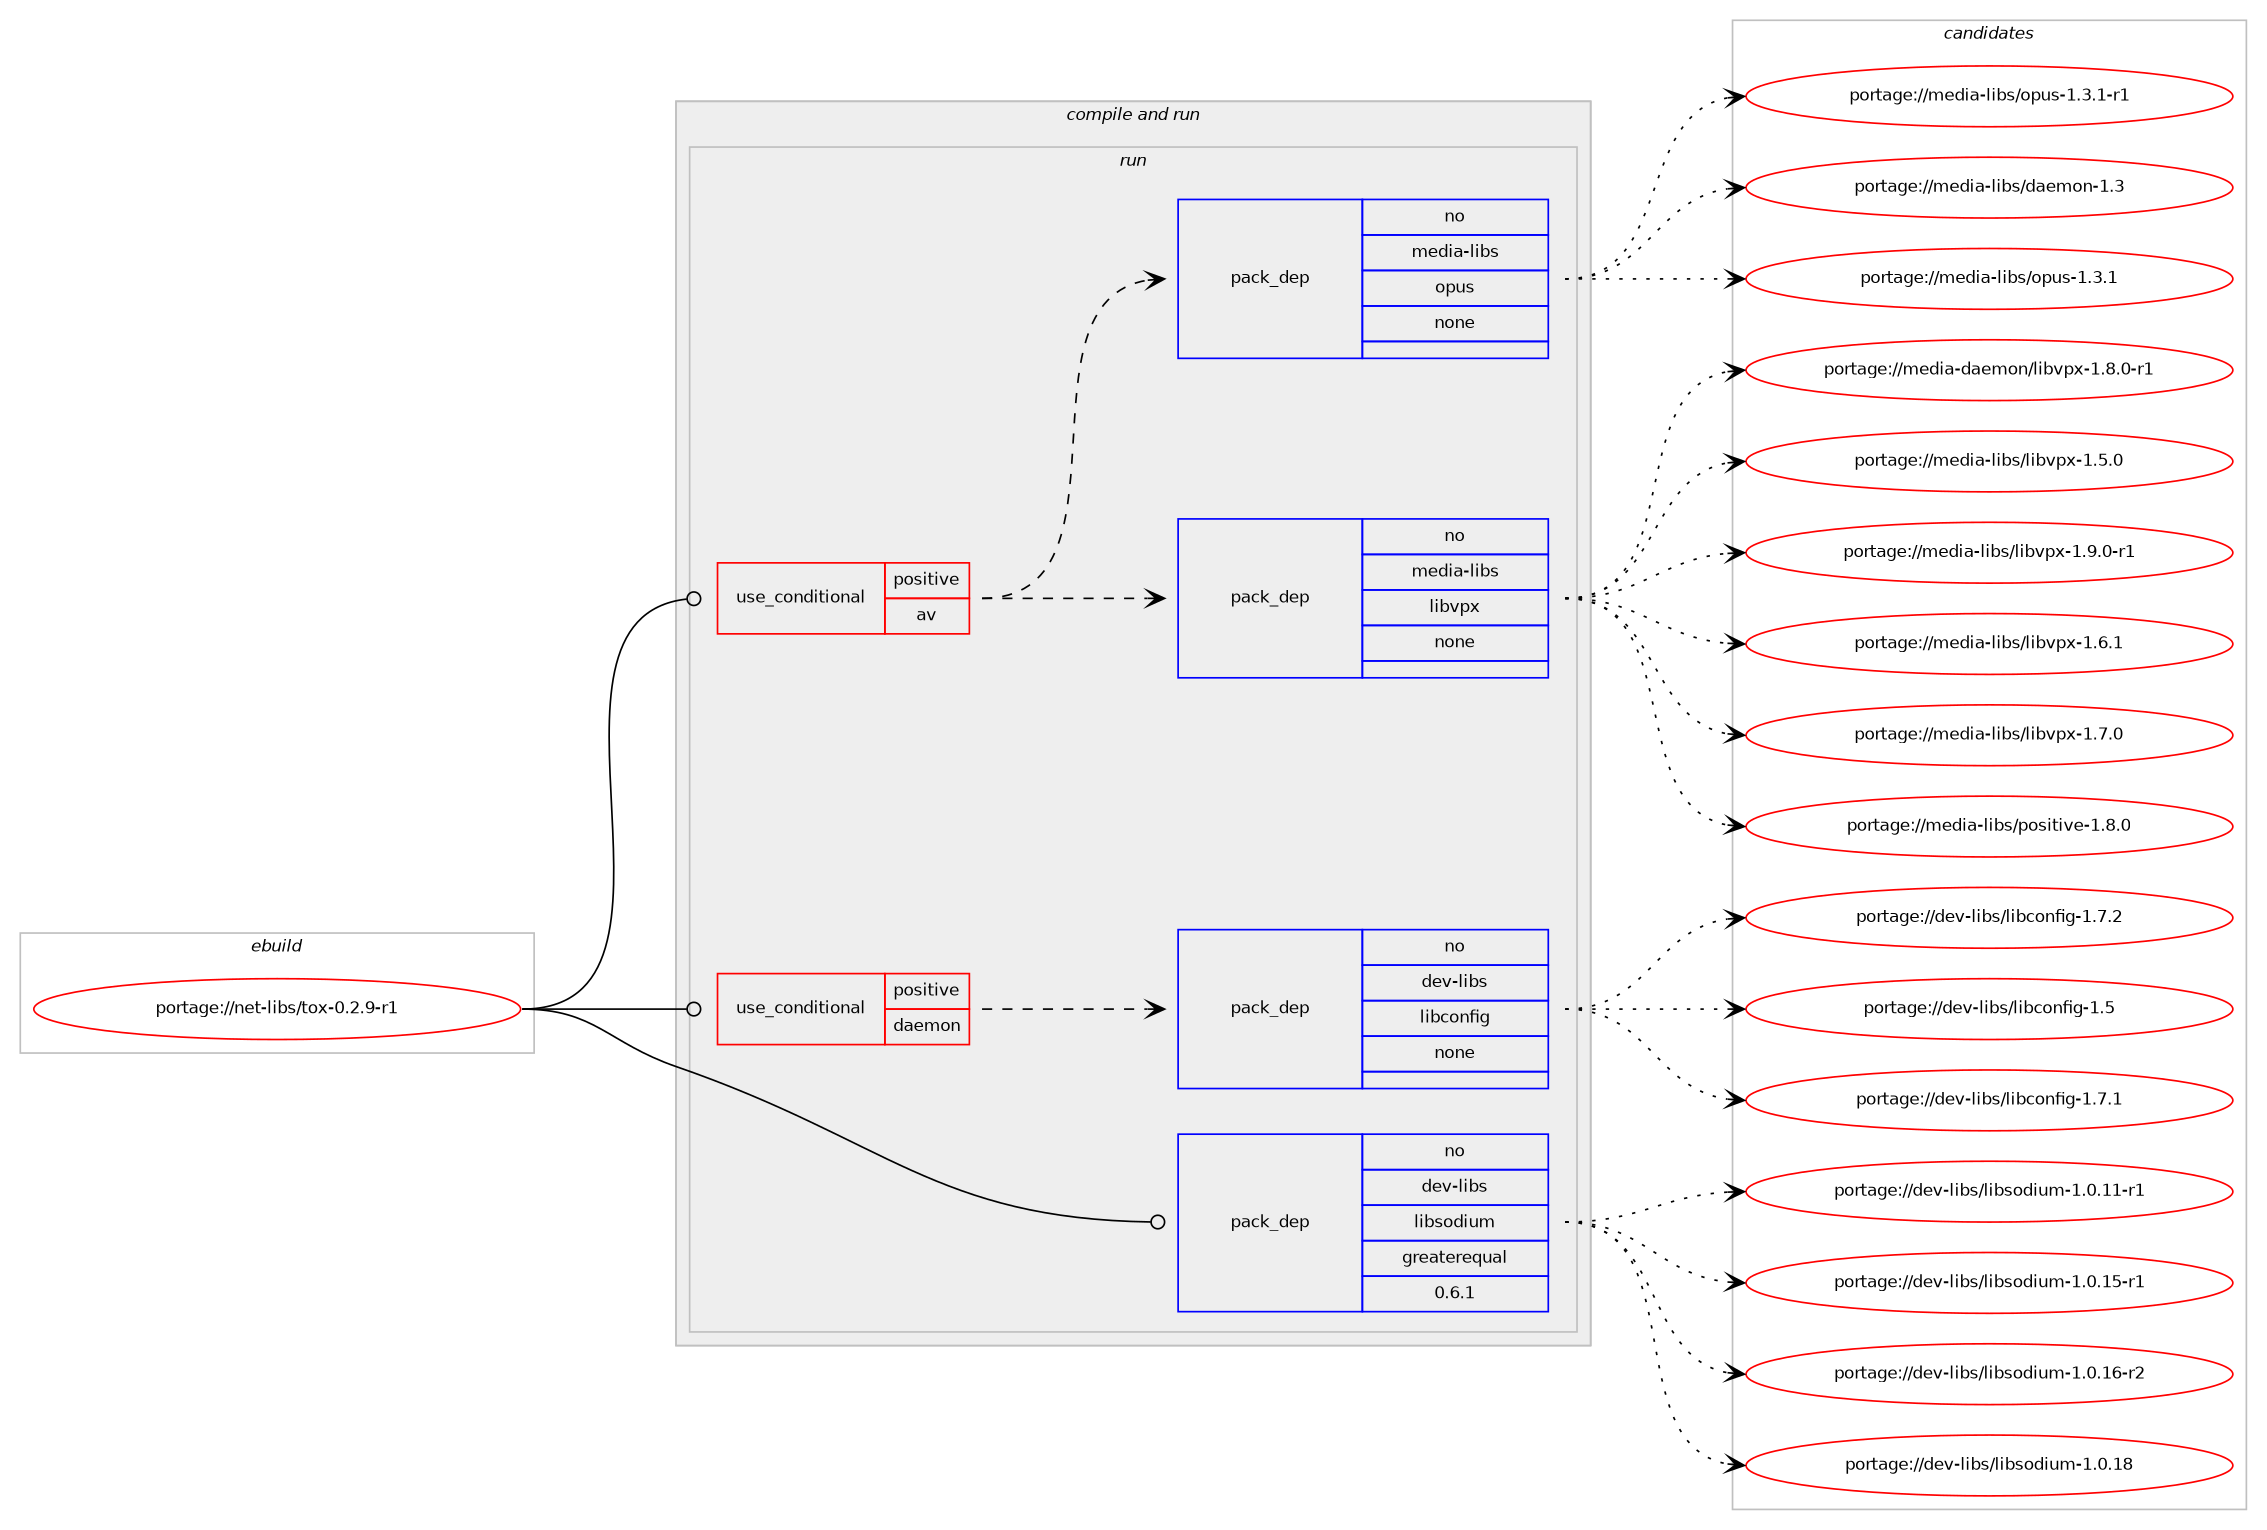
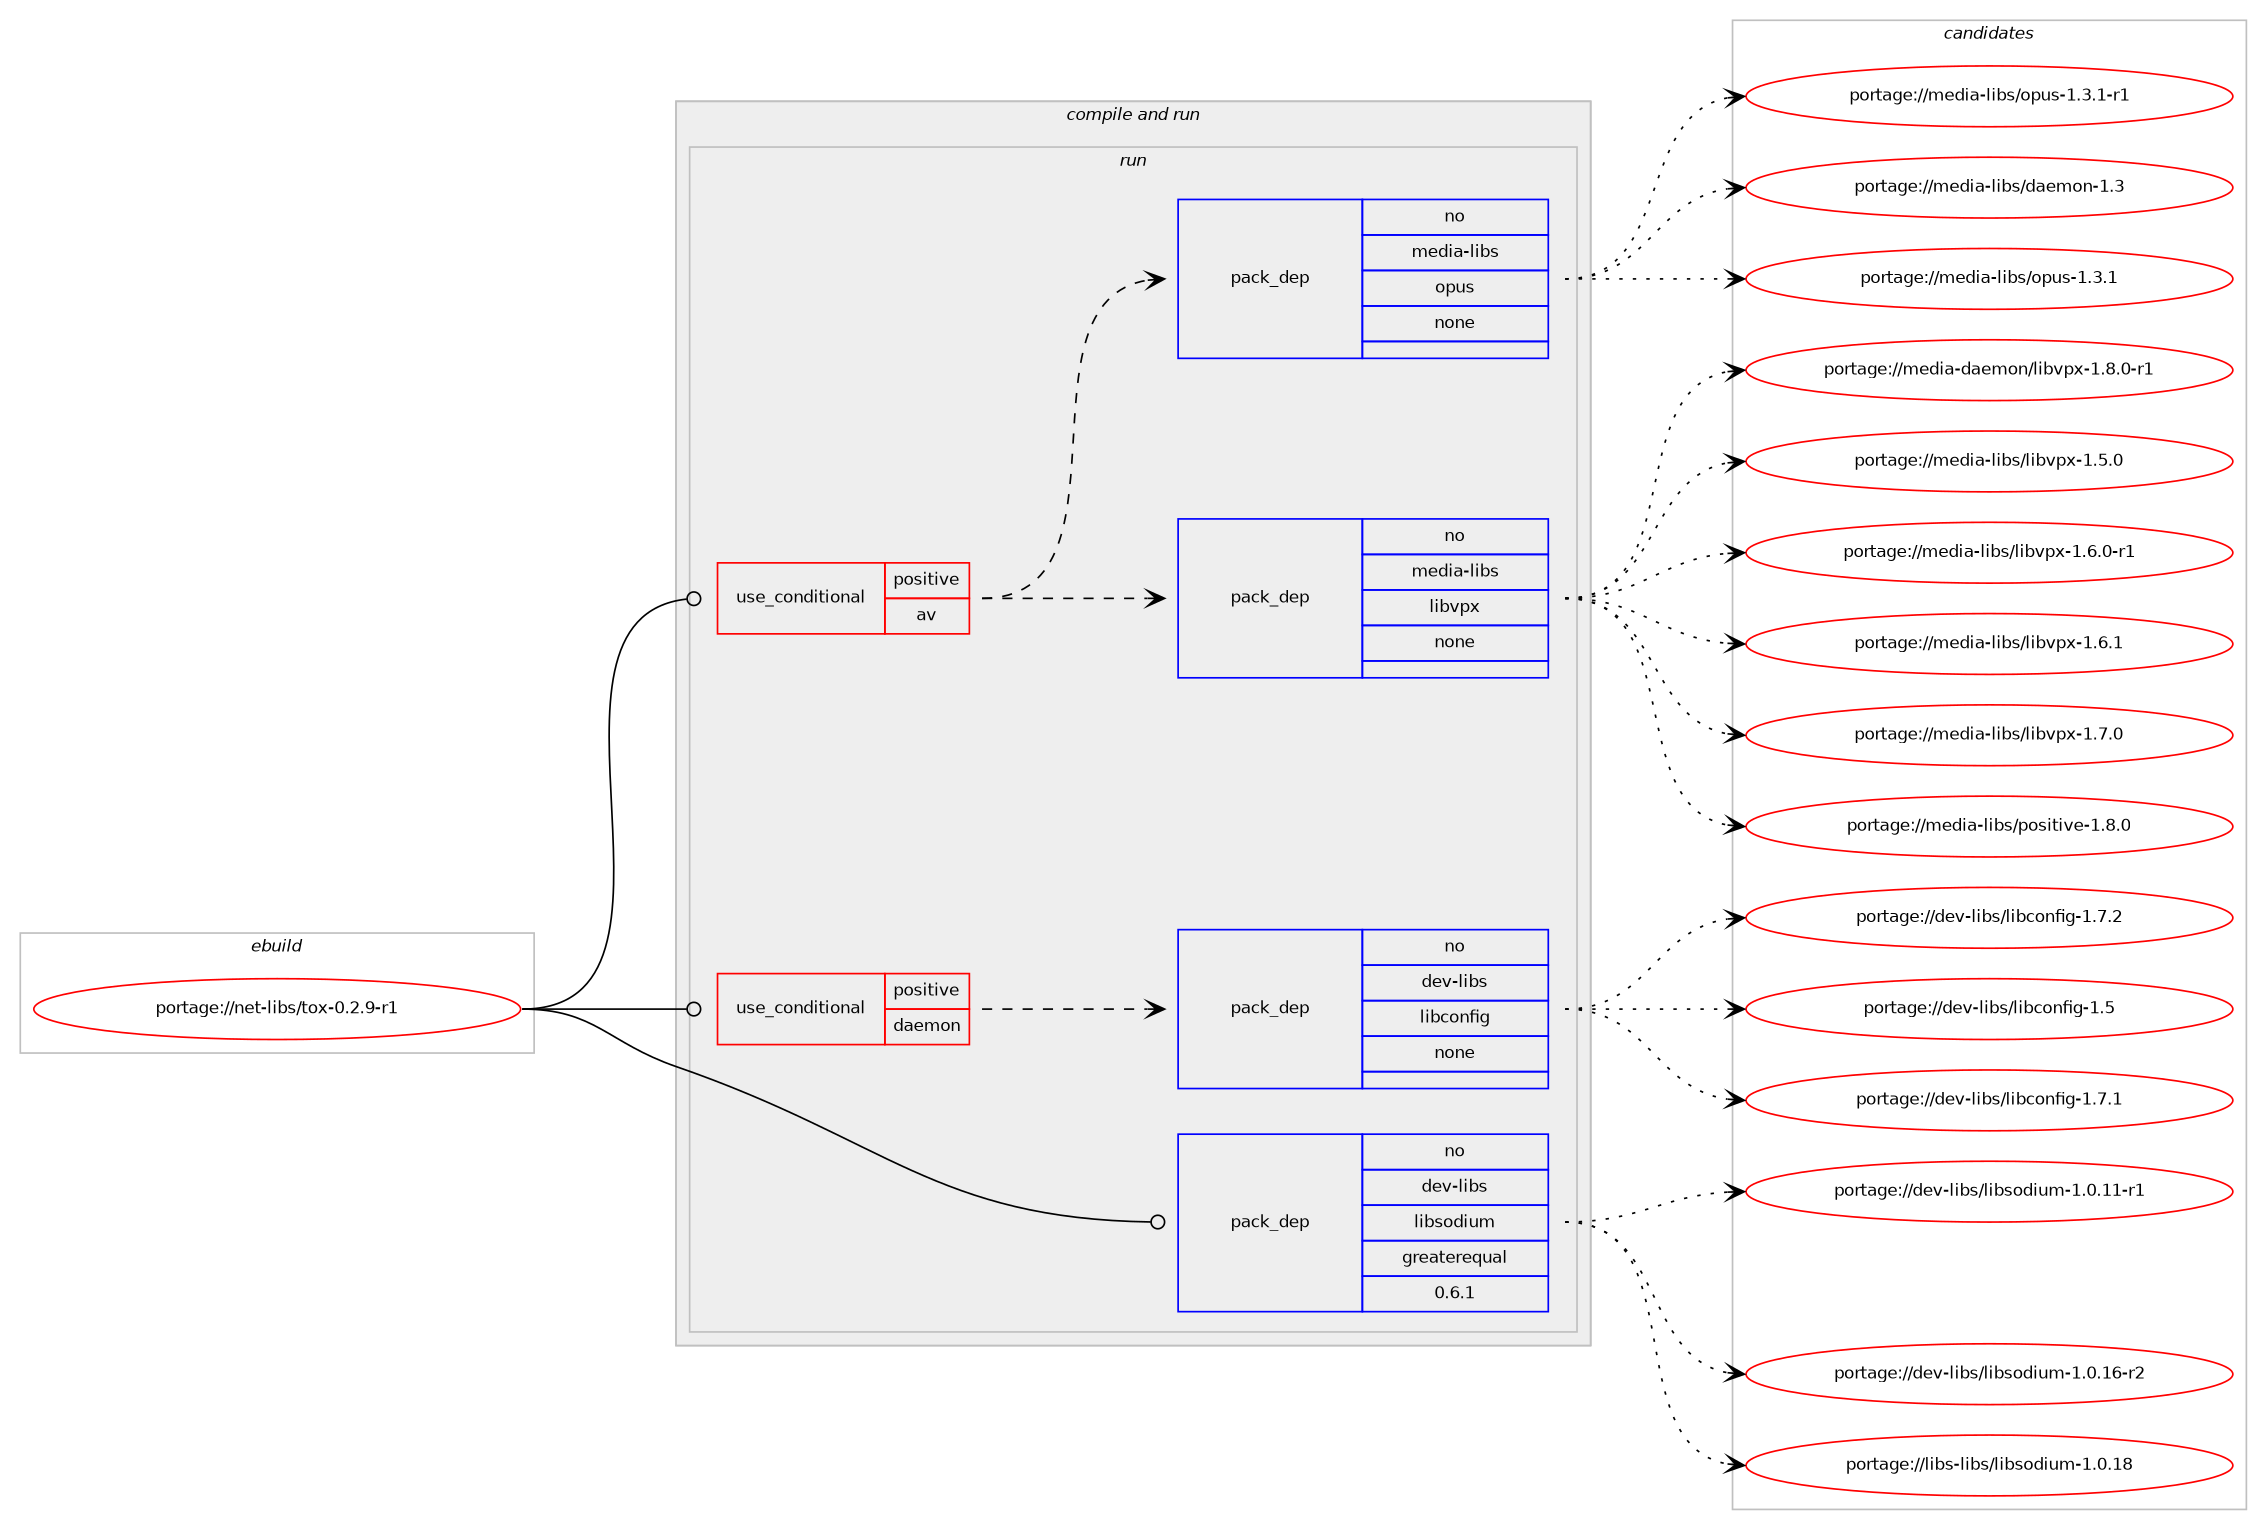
(1989, 553) -> (1989, 553)
(1989, 1283) -> none
(1989, 1465) -> (1989, 1465)
